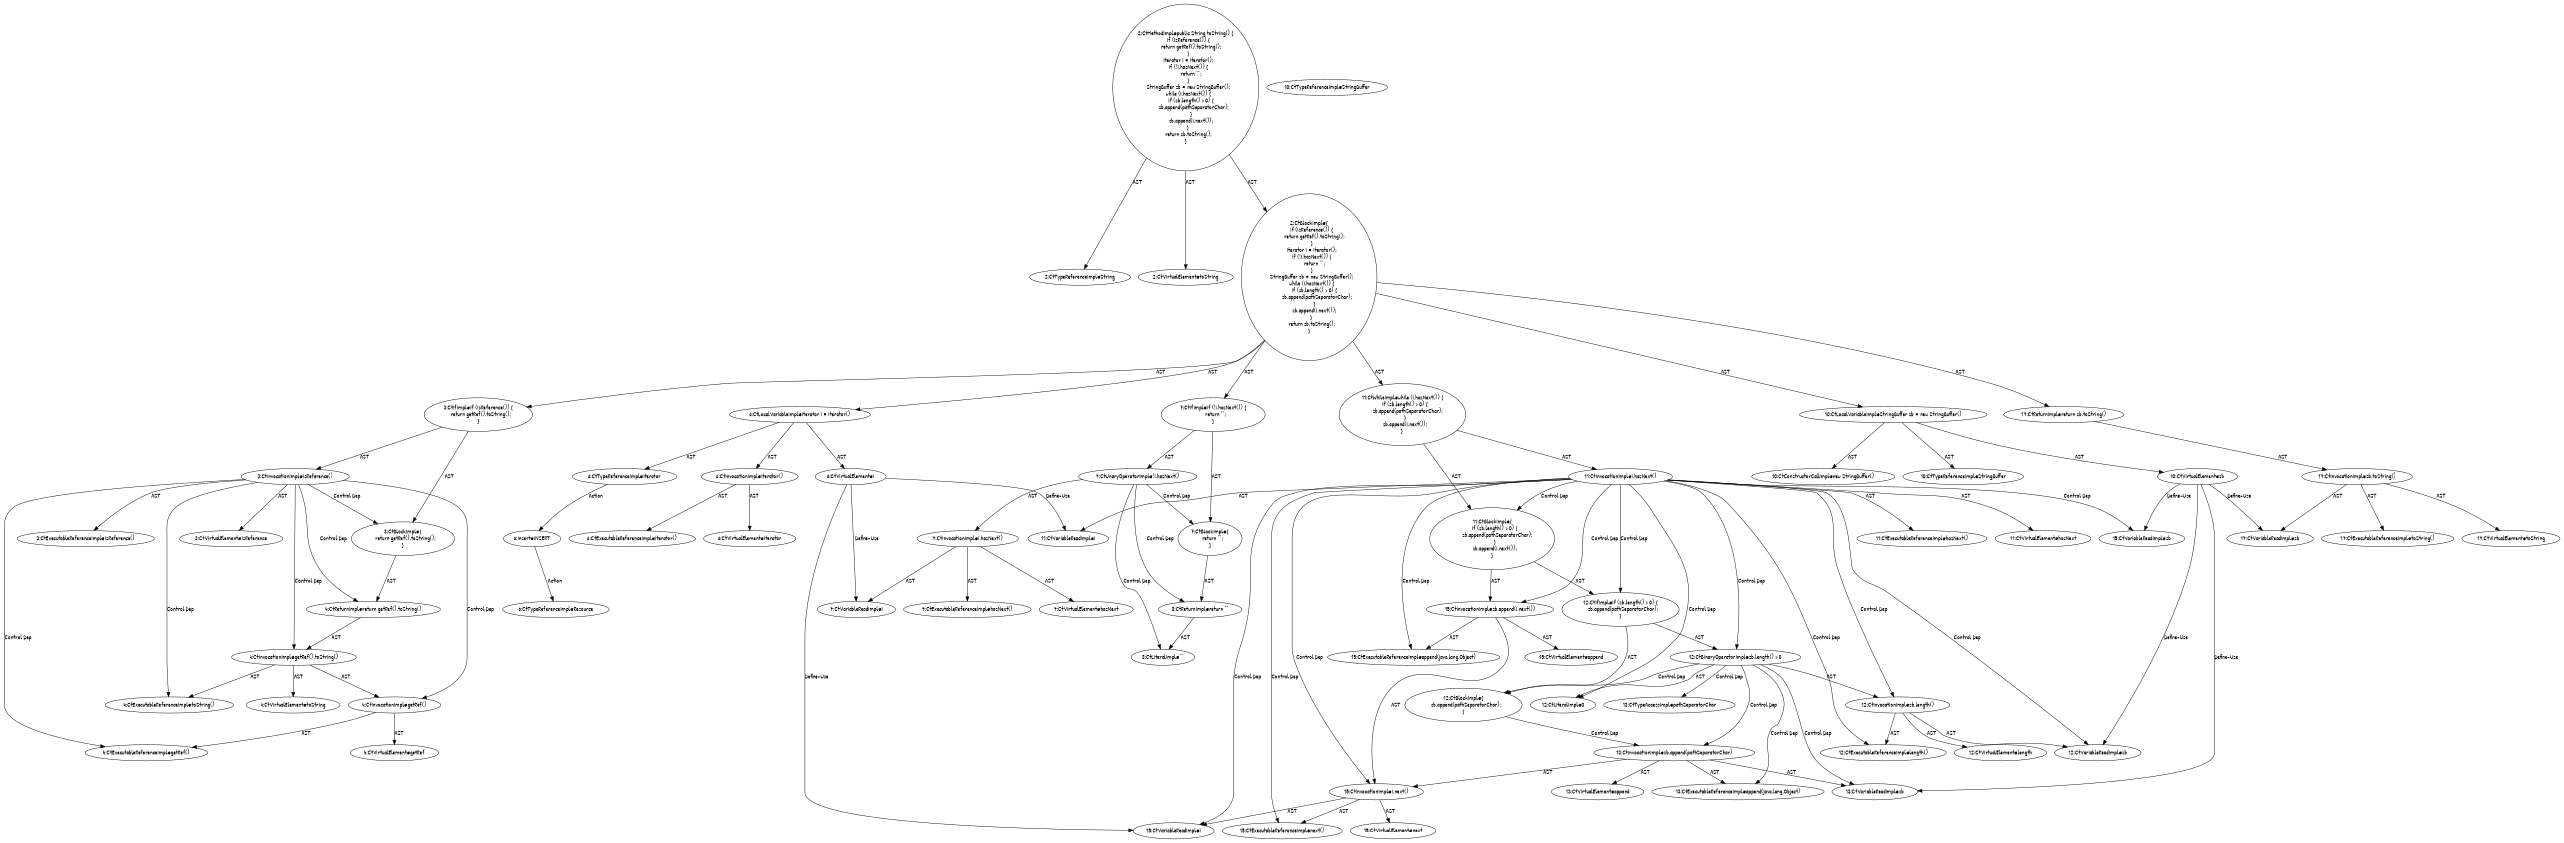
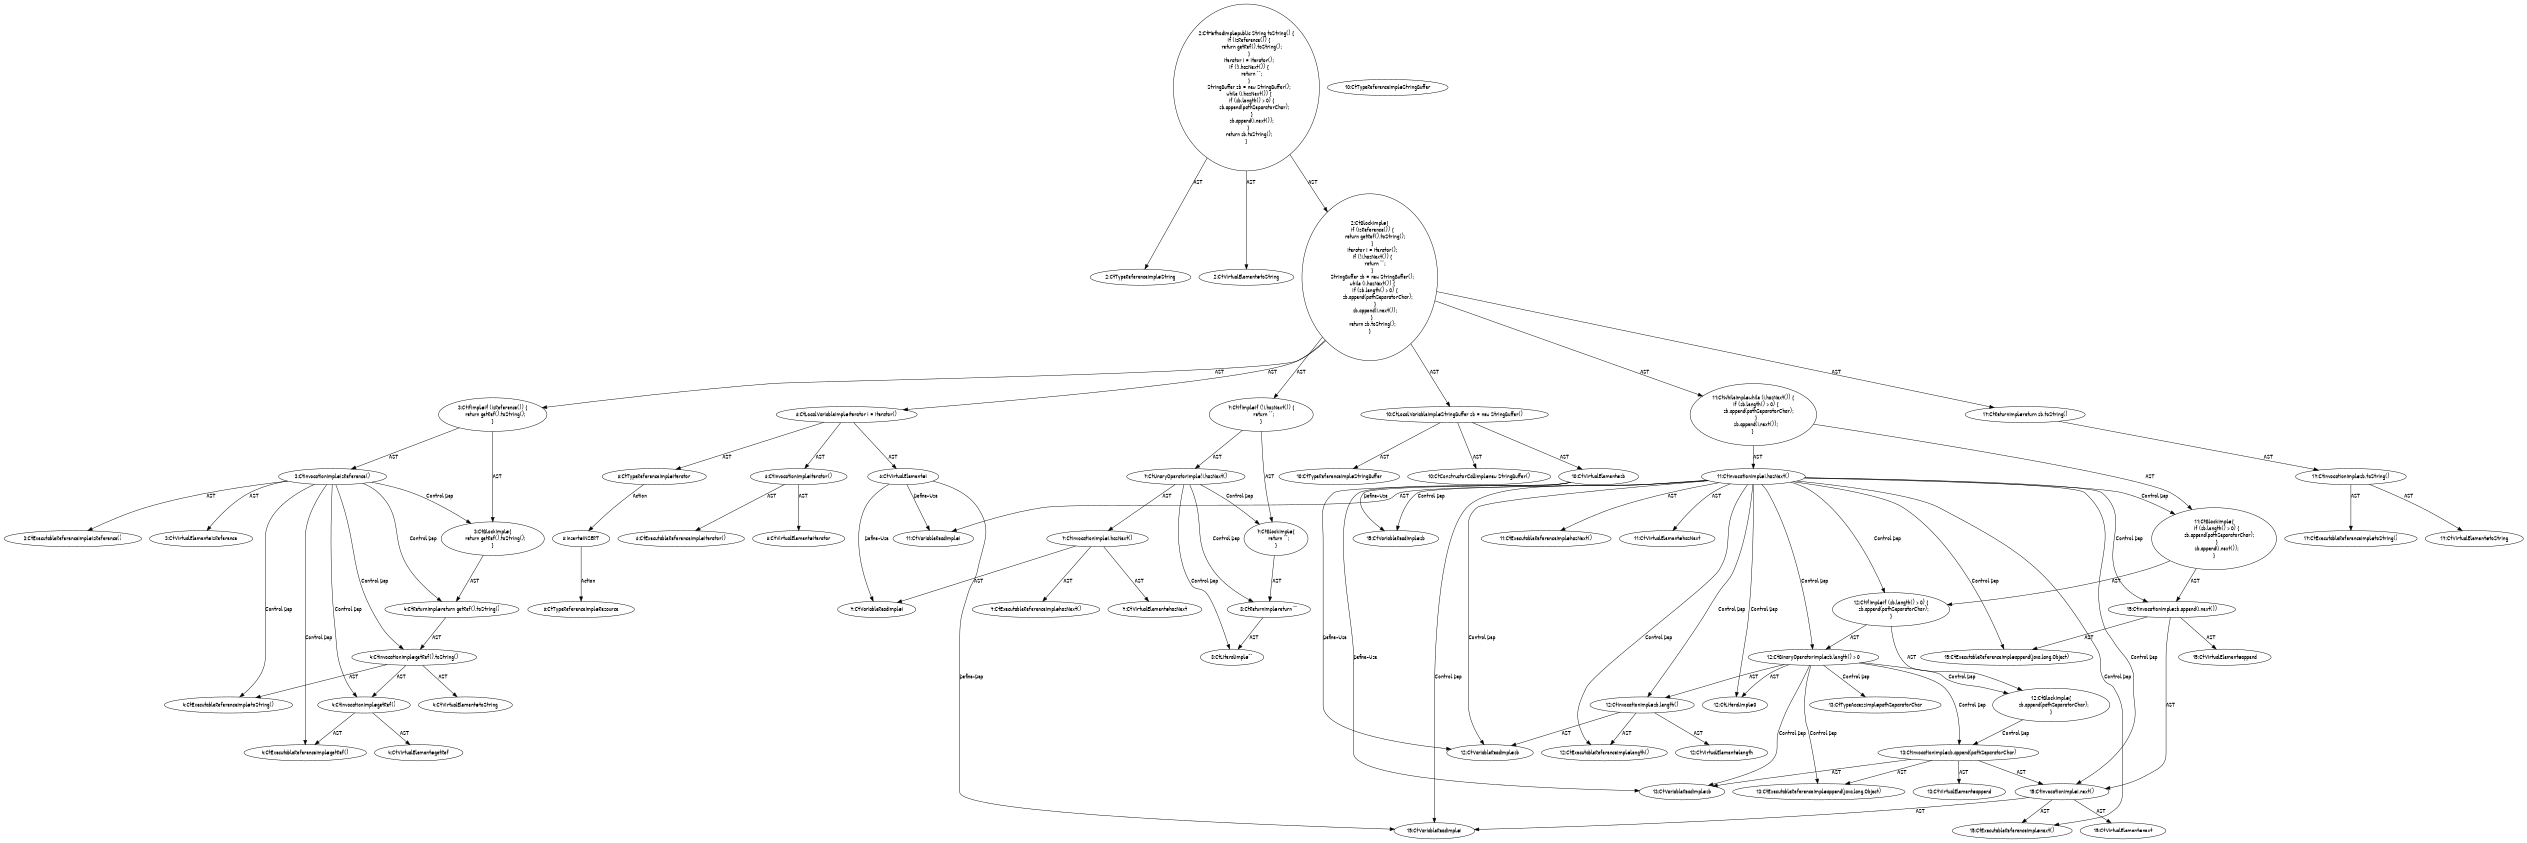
(2270, 539) -> none
(817, 677) -> (972, 677)
